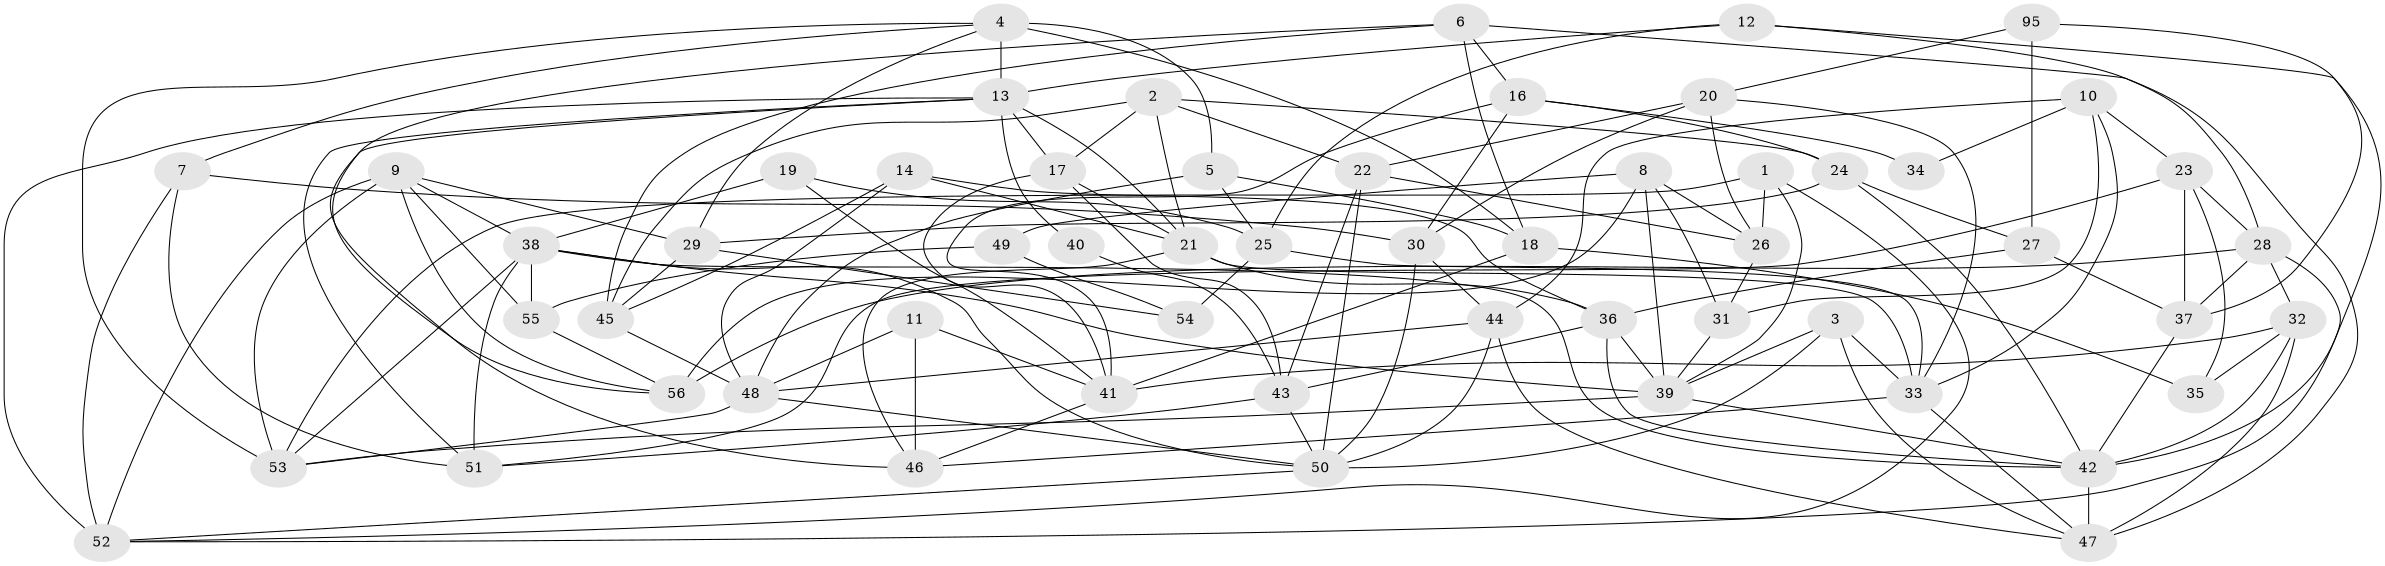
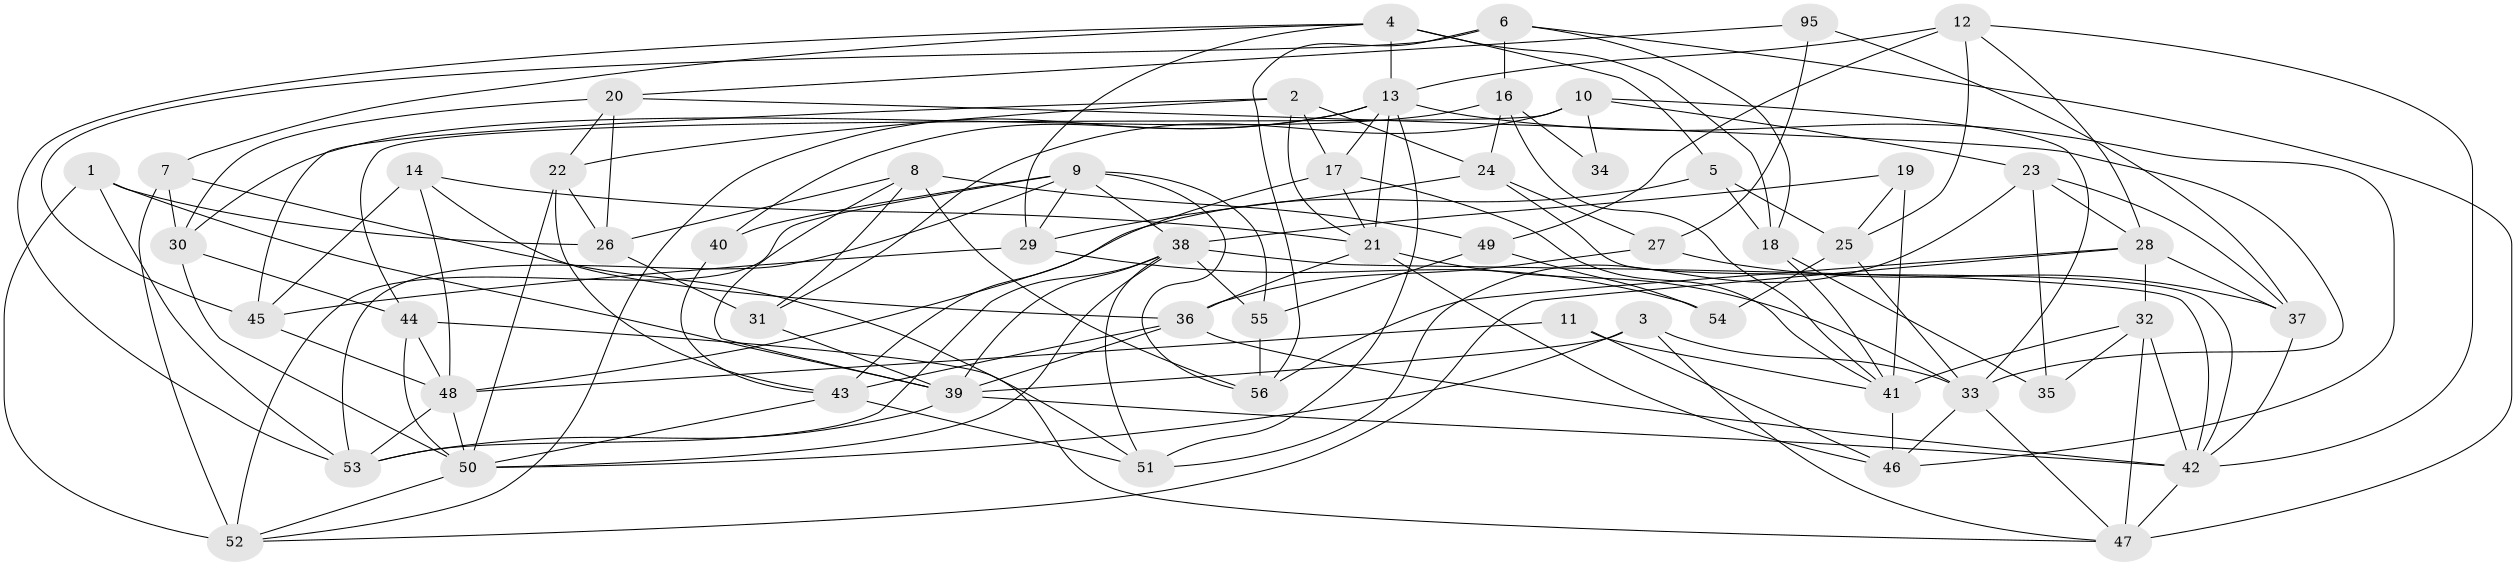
none -> (1699, 139)
none -> (895, 200)
